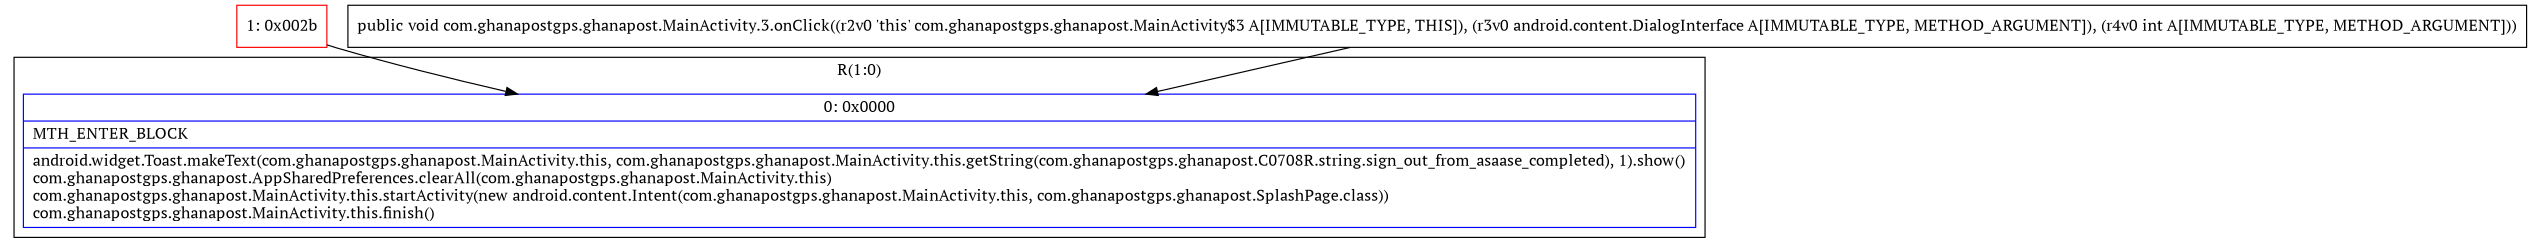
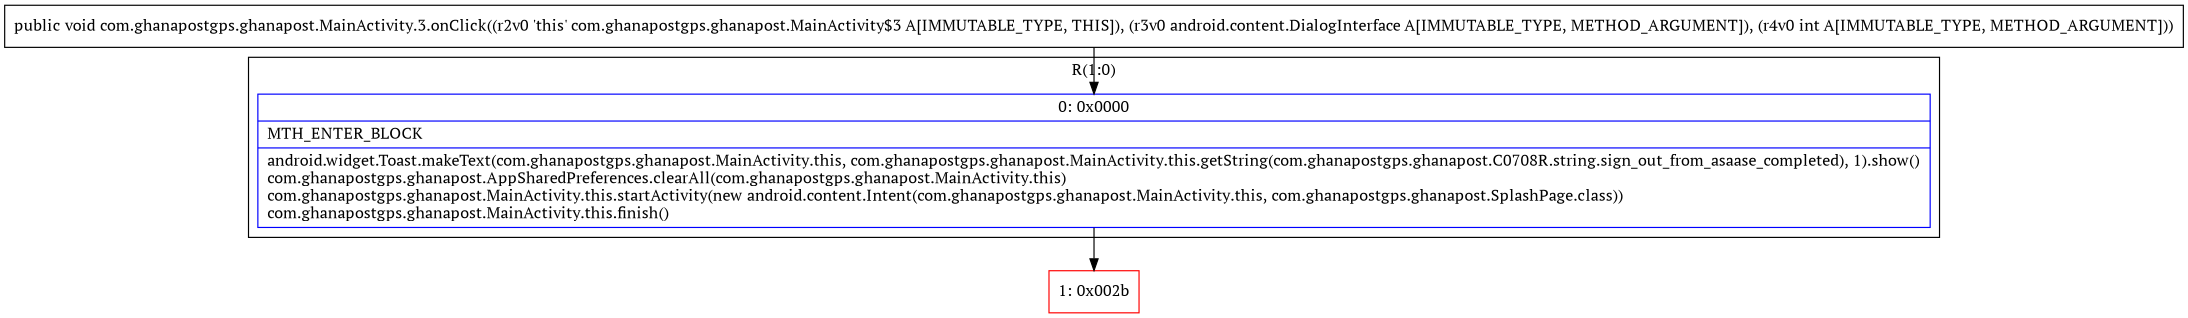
(416, 70) -> (1094, 245)
